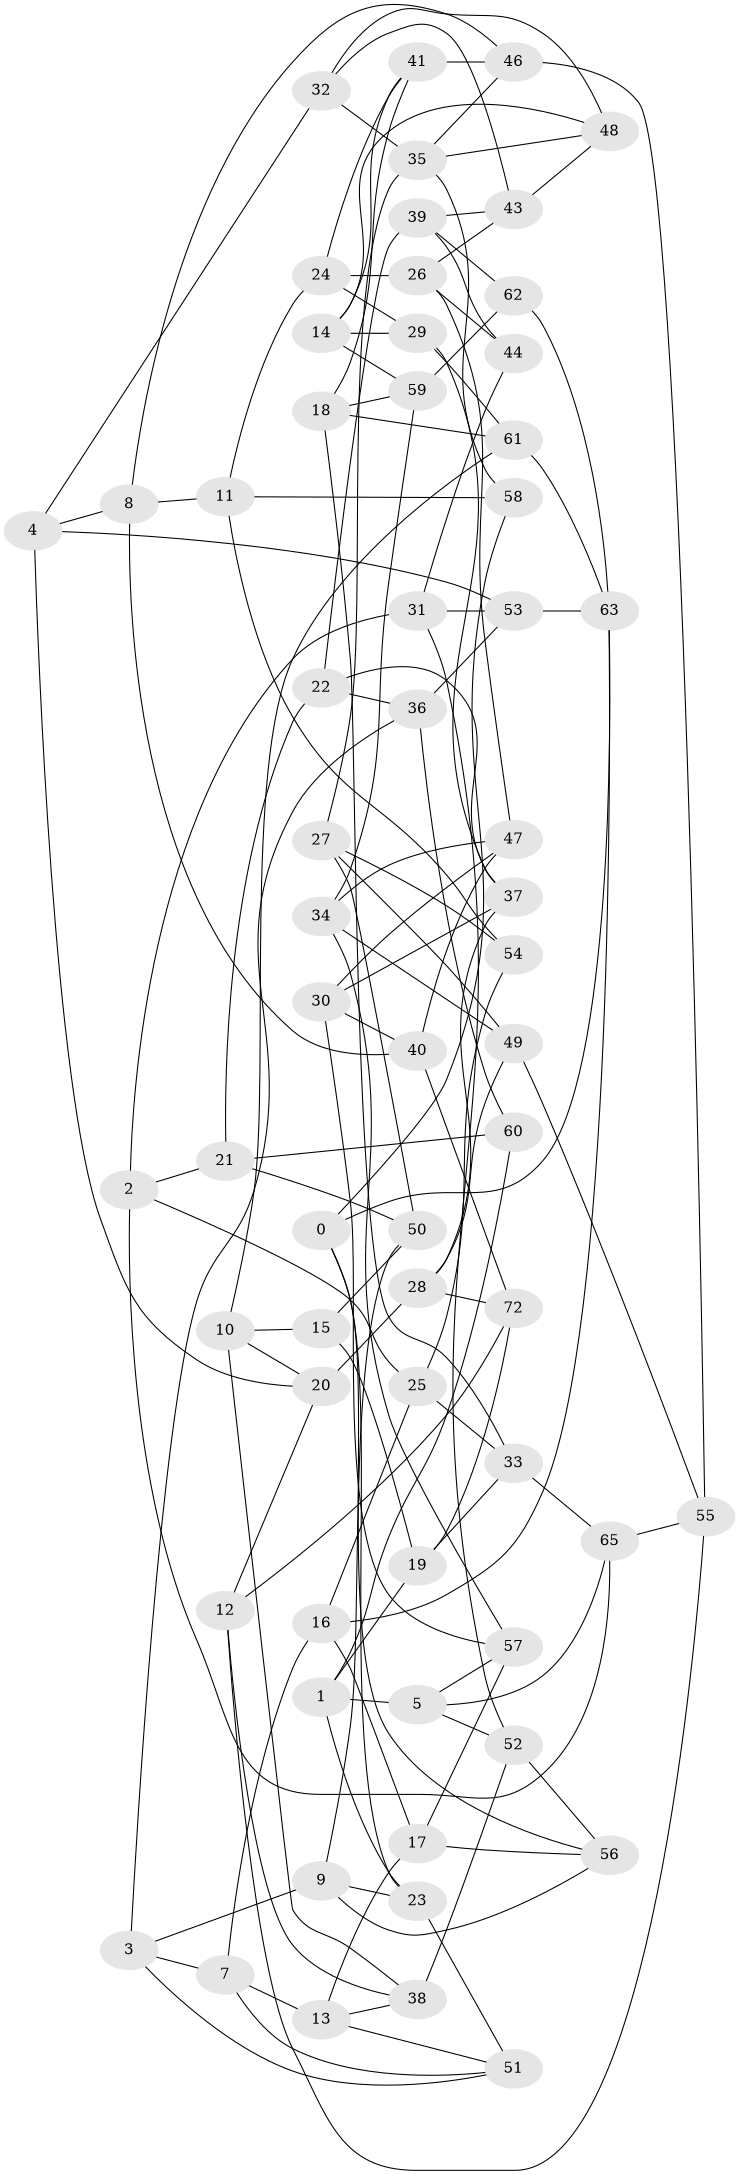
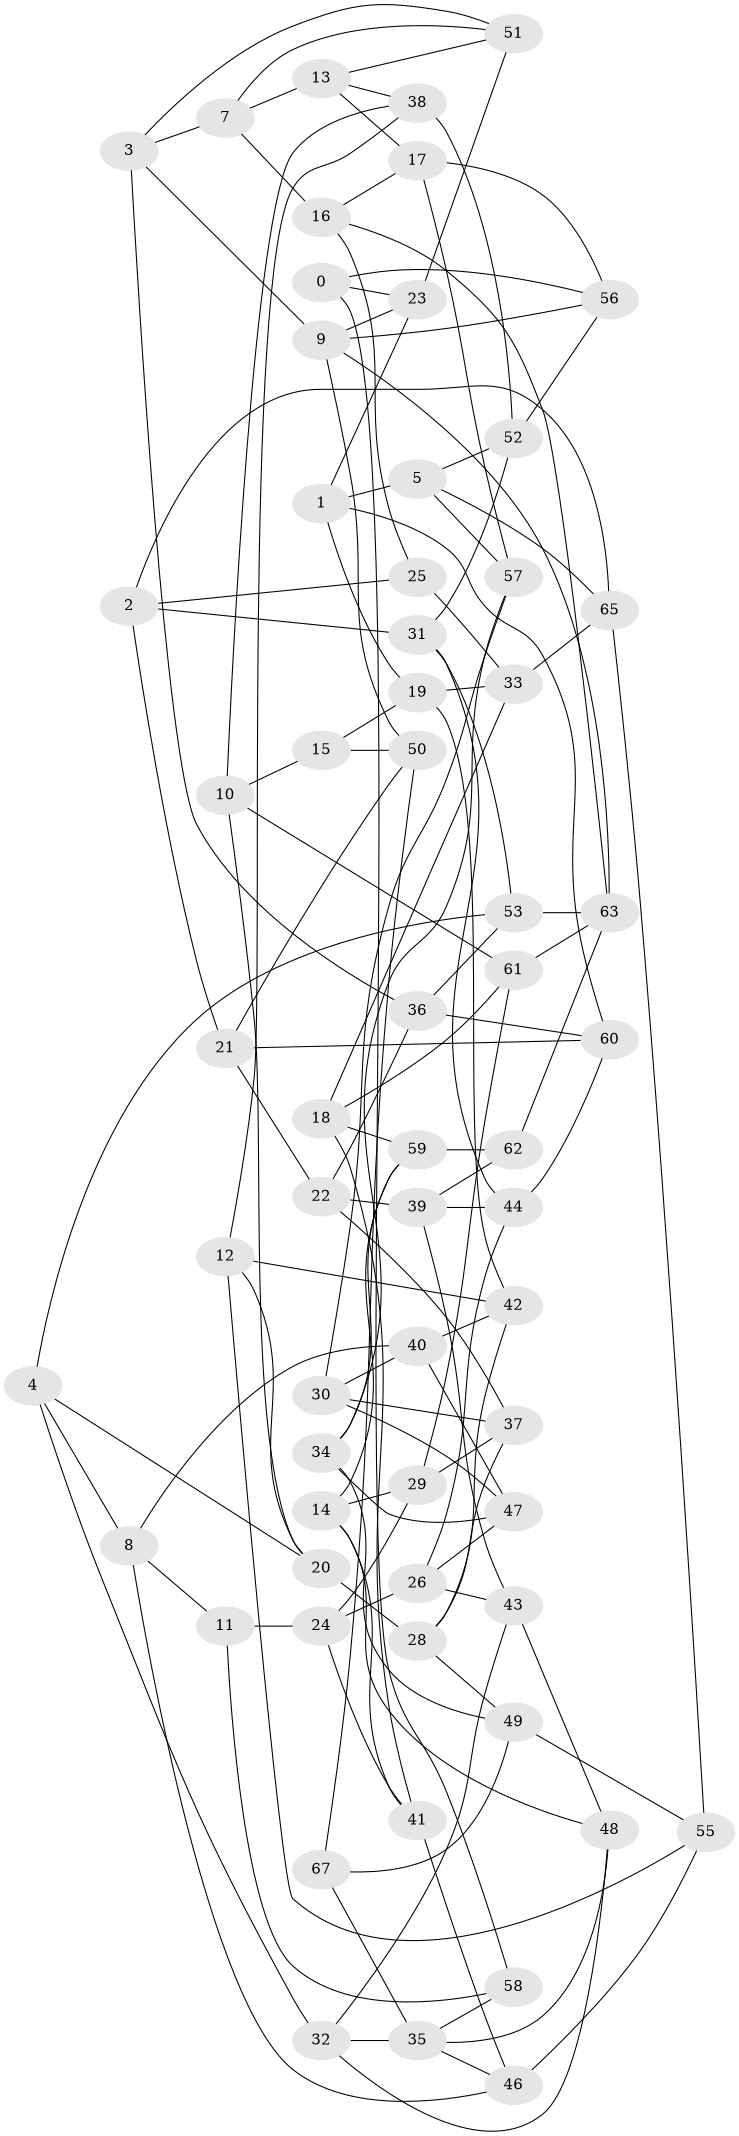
(321, 841) -> (321, 1870)
(514, 955) -> none
(591, 1005) -> (557, 581)
none -> (572, 1128)
(514, 1308) -> (514, 1306)
